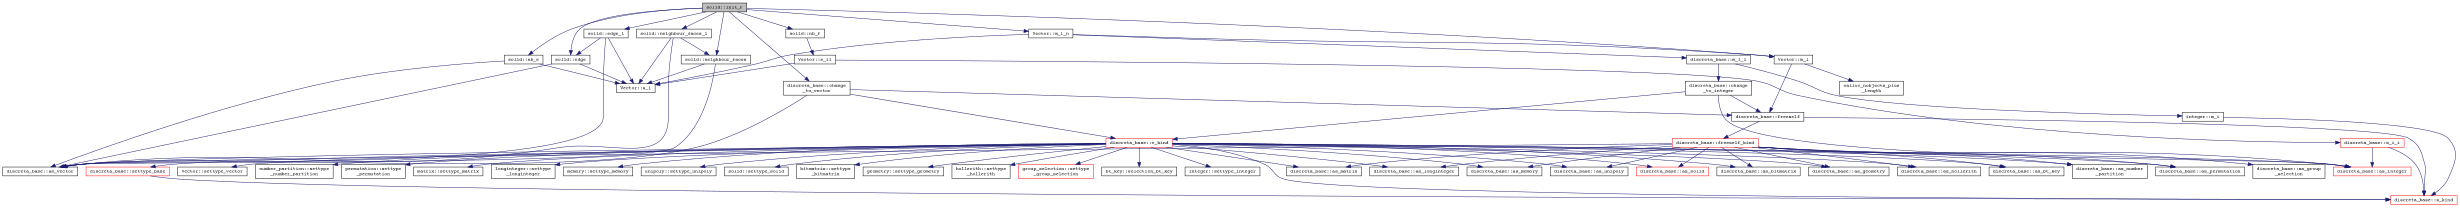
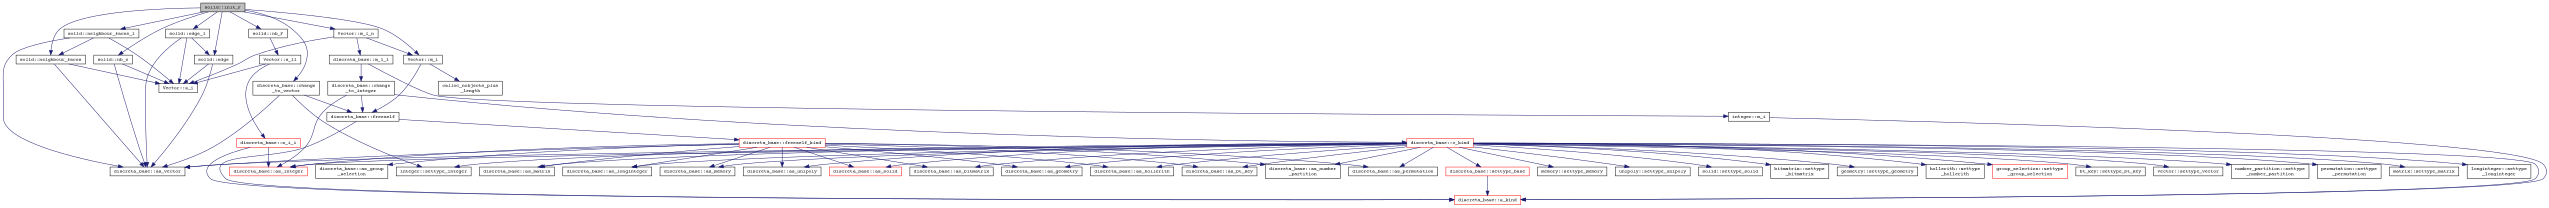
(980, 116) -> (351, 137)
(1139, 171) -> (2111, 171)
